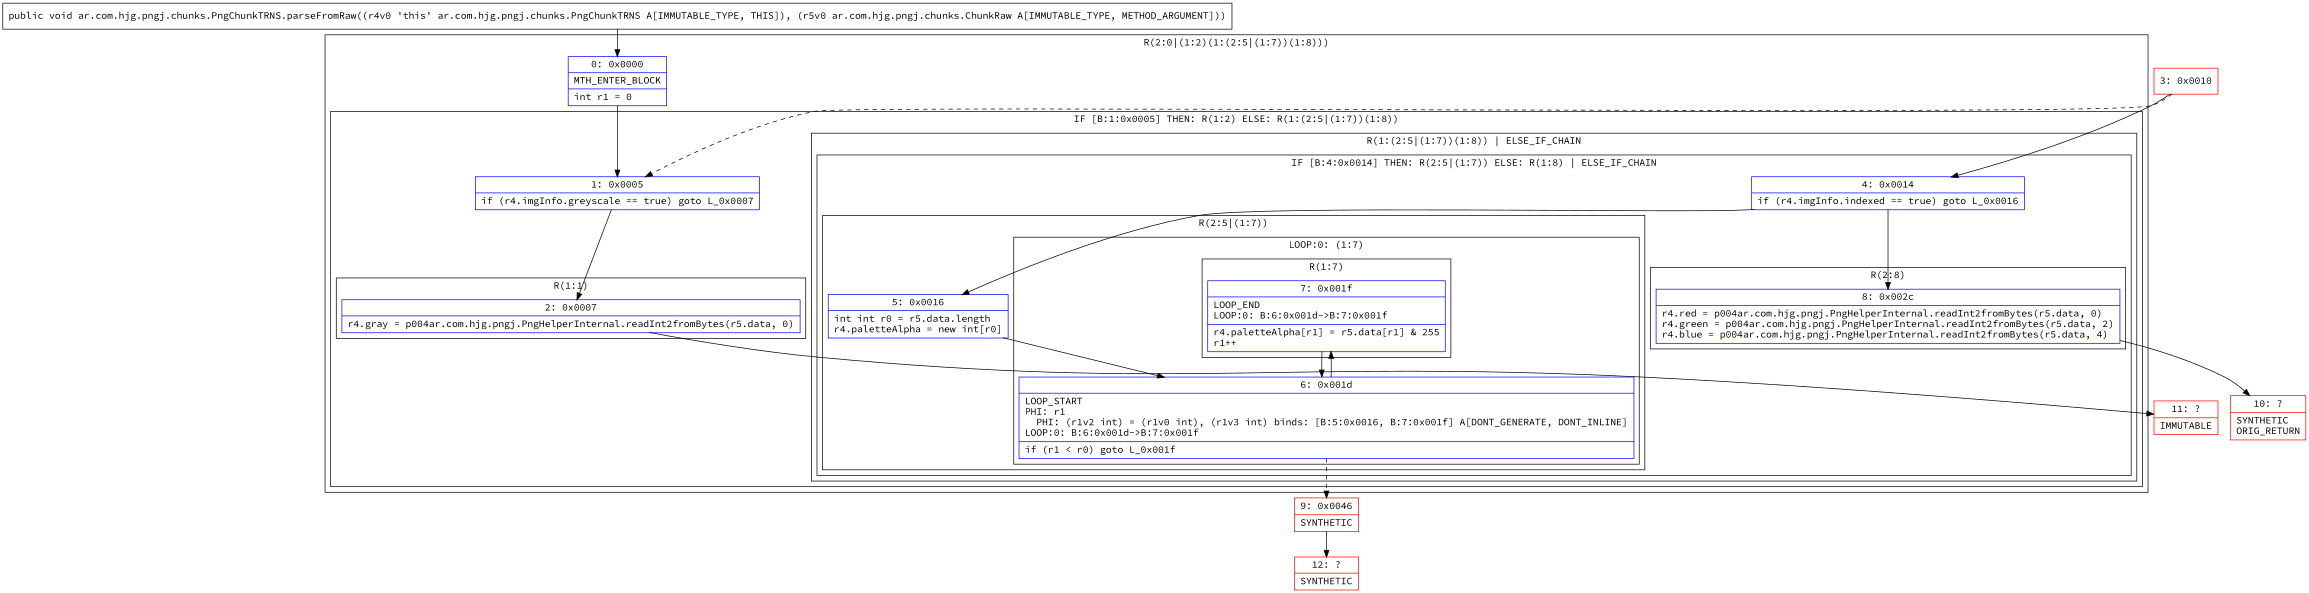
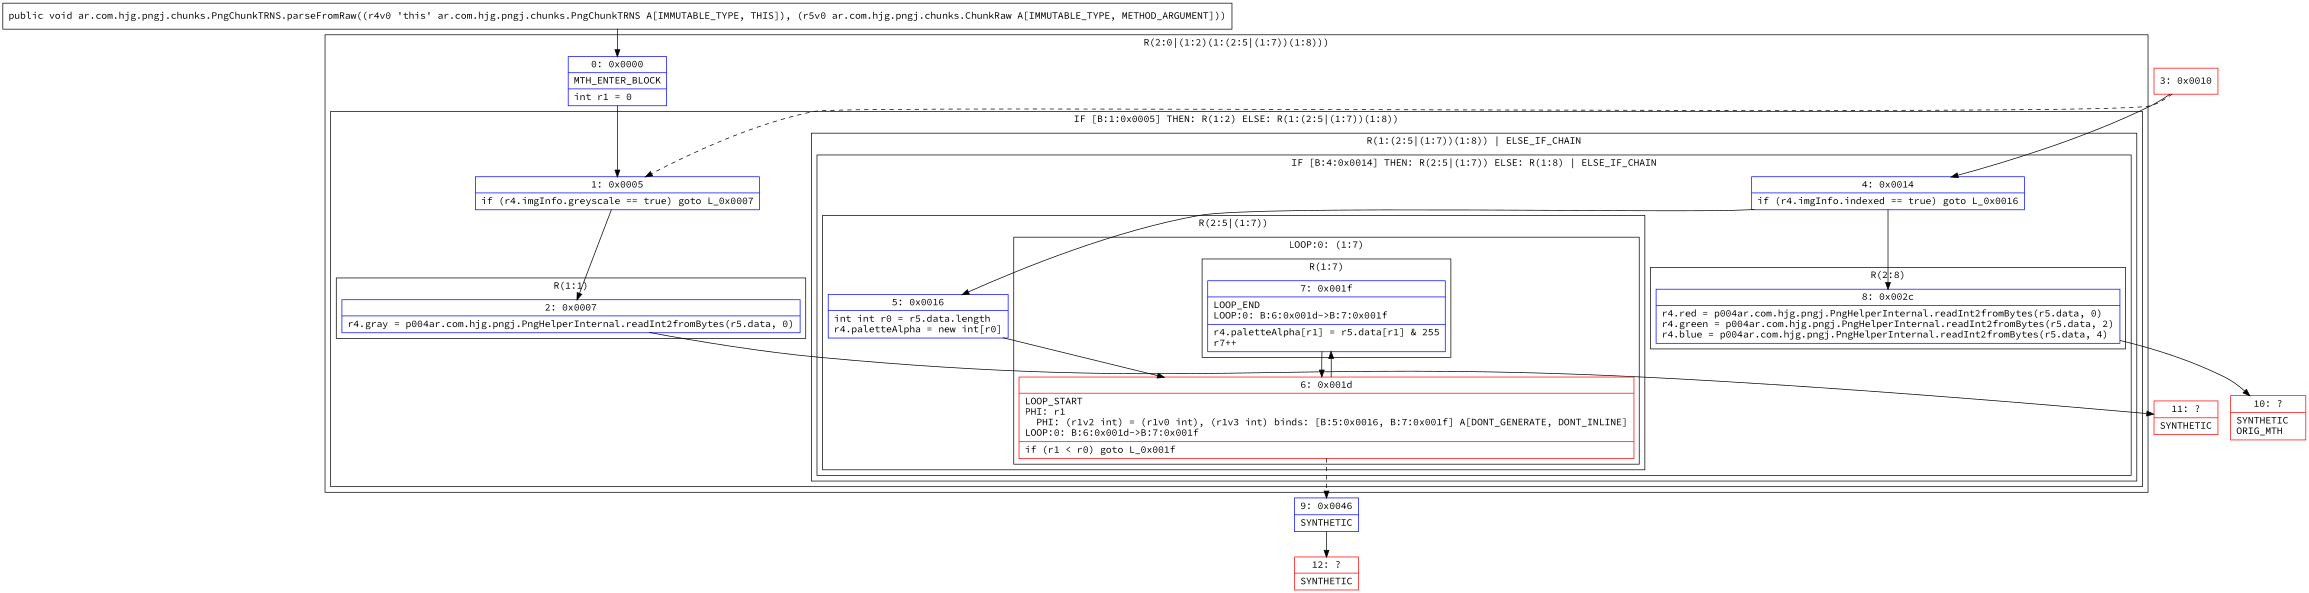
(1225, 343) -> (1225, 343)
(1326, 418) -> (1326, 418)
(2186, 426) -> (2186, 426)
(2268, 431) -> (2260, 431)
(1326, 515) -> (1326, 515)
